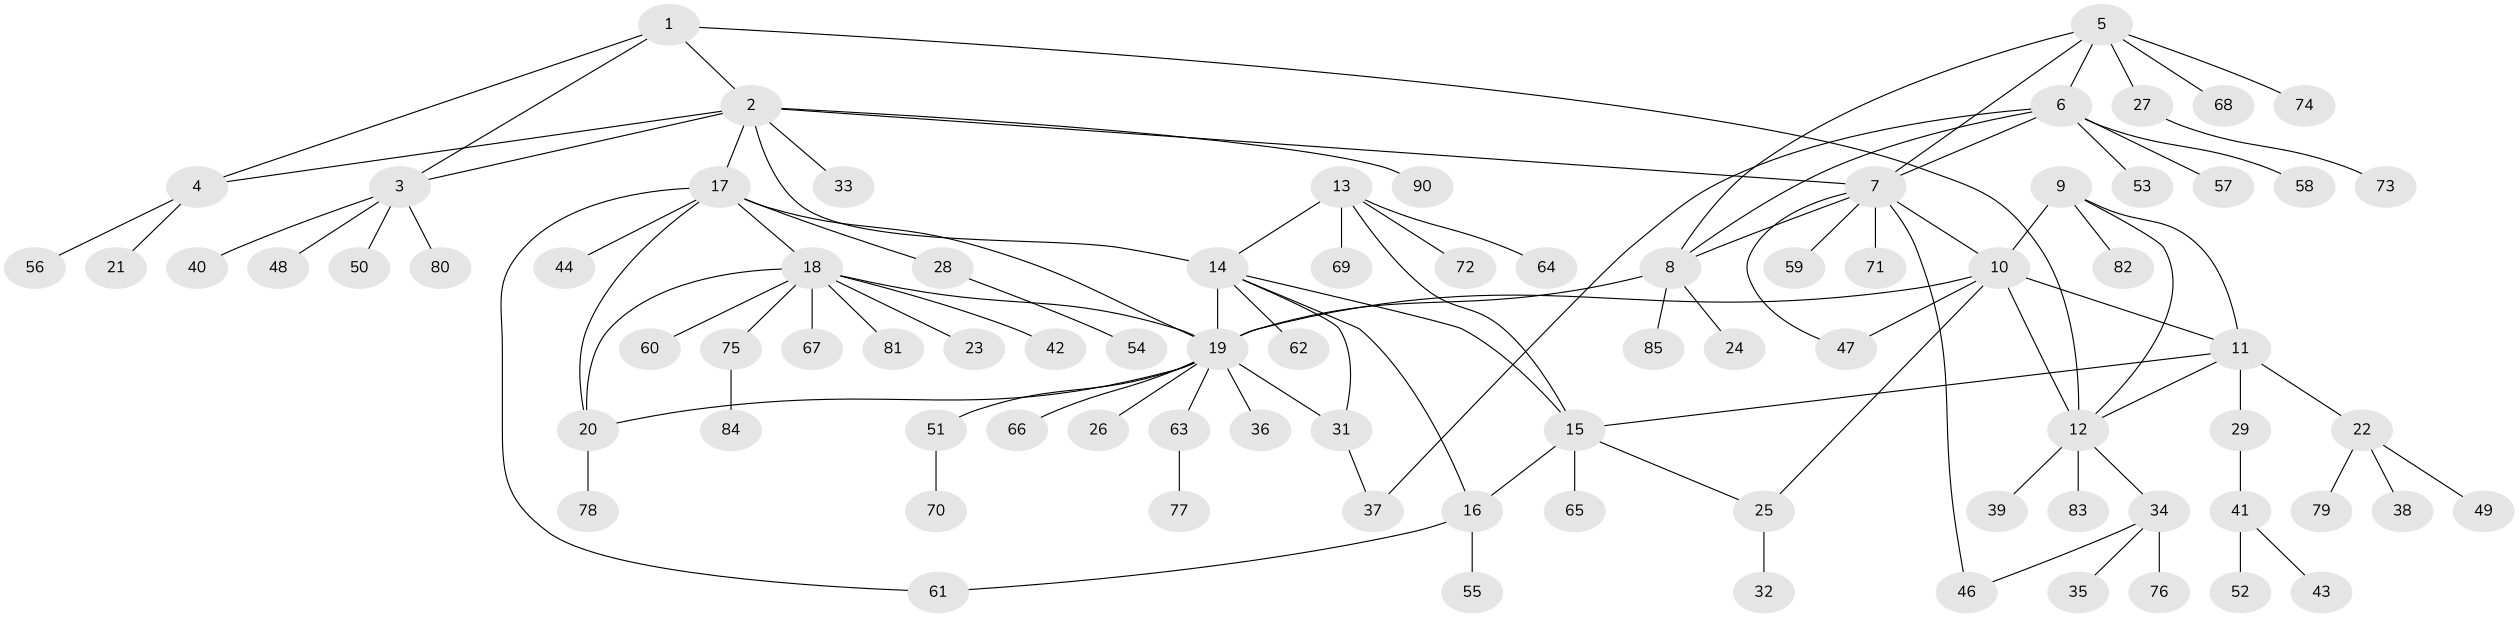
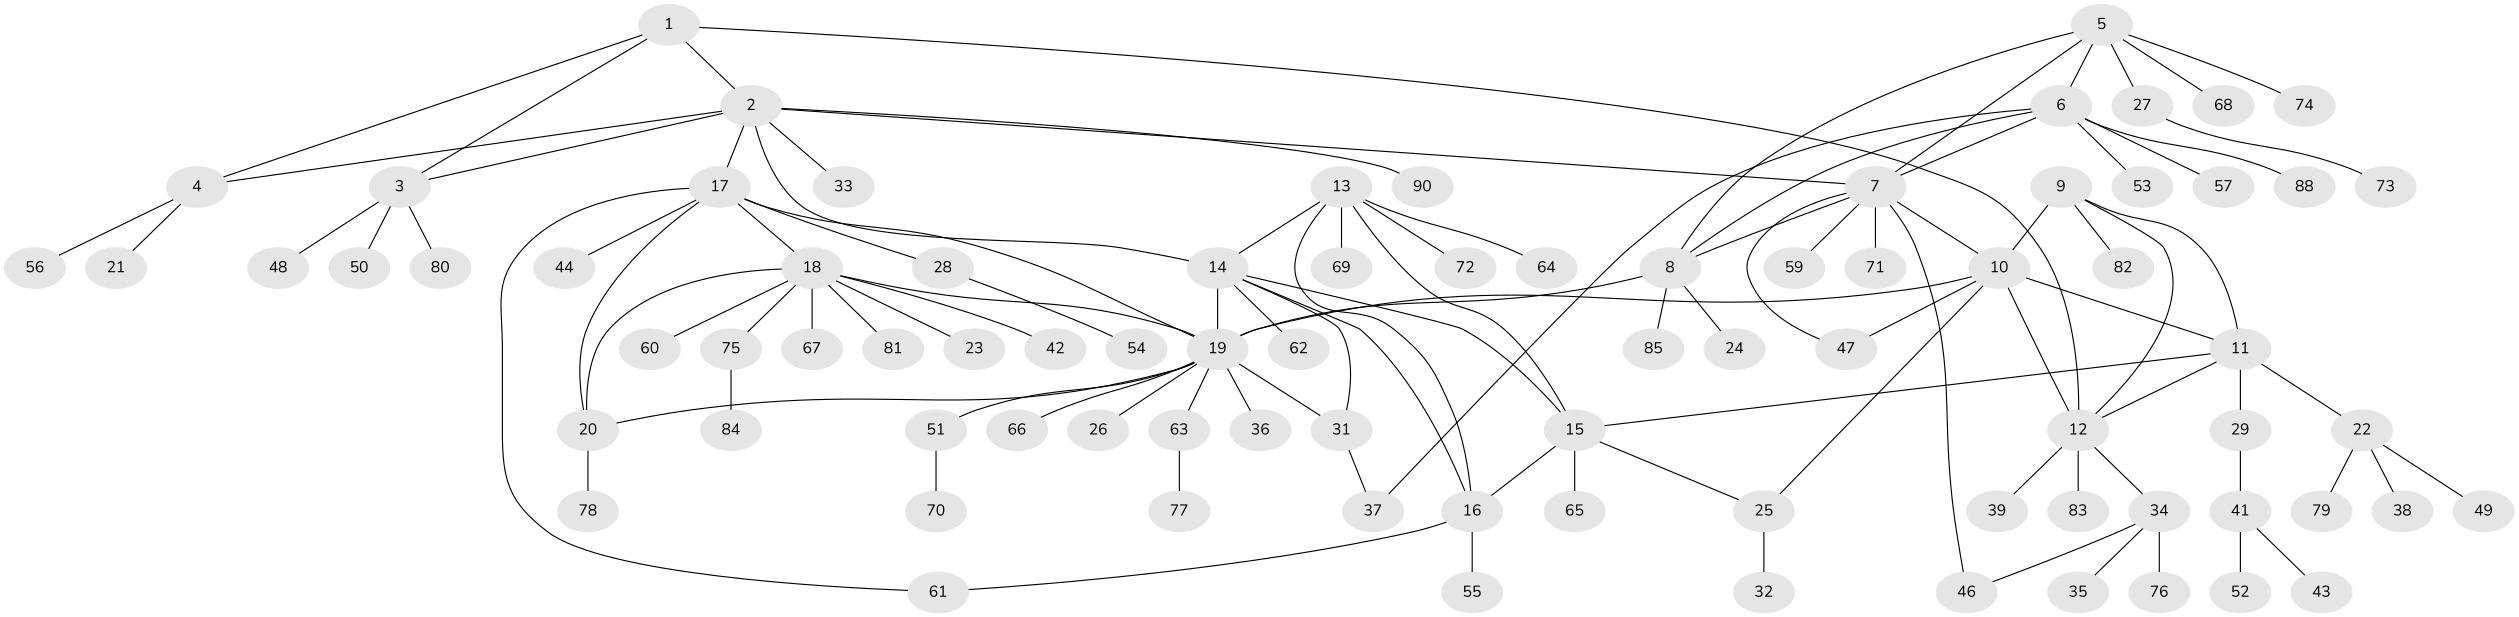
(2305, 187) -> (2305, 187)
(197, 268) -> none
none -> (1388, 326)
